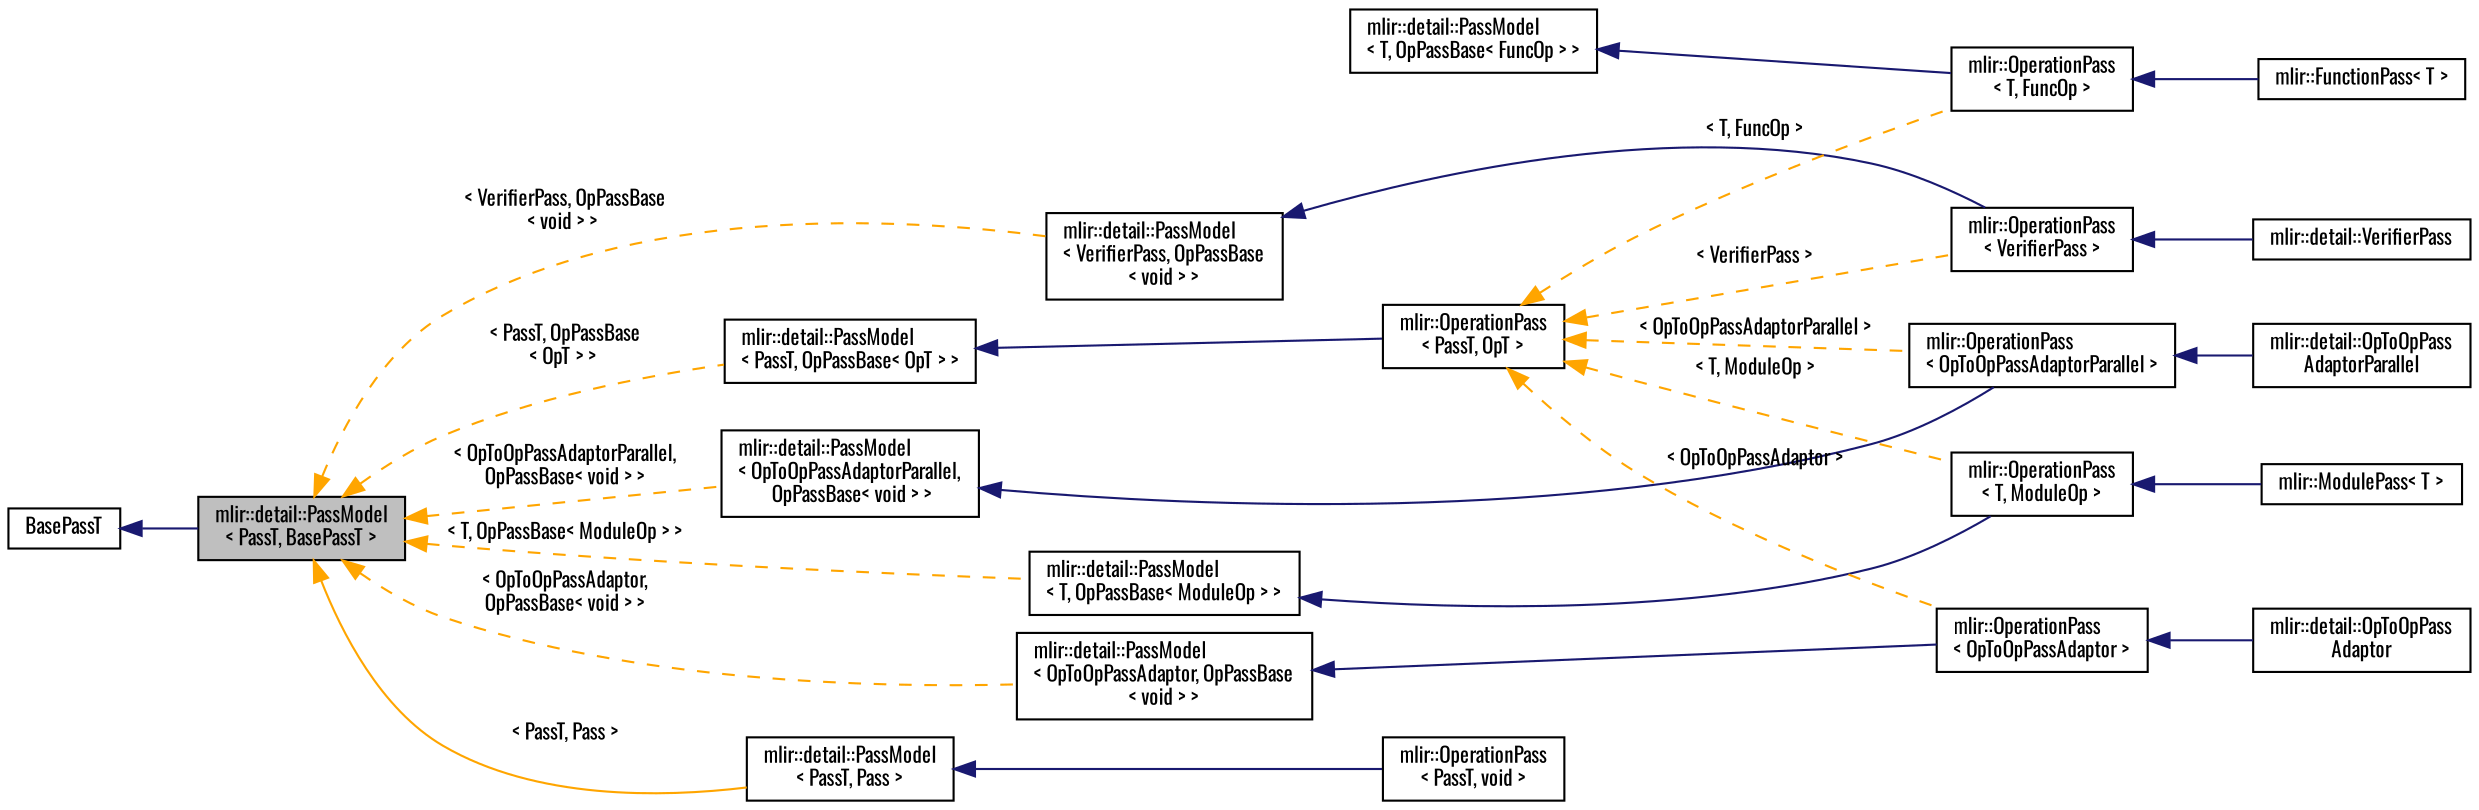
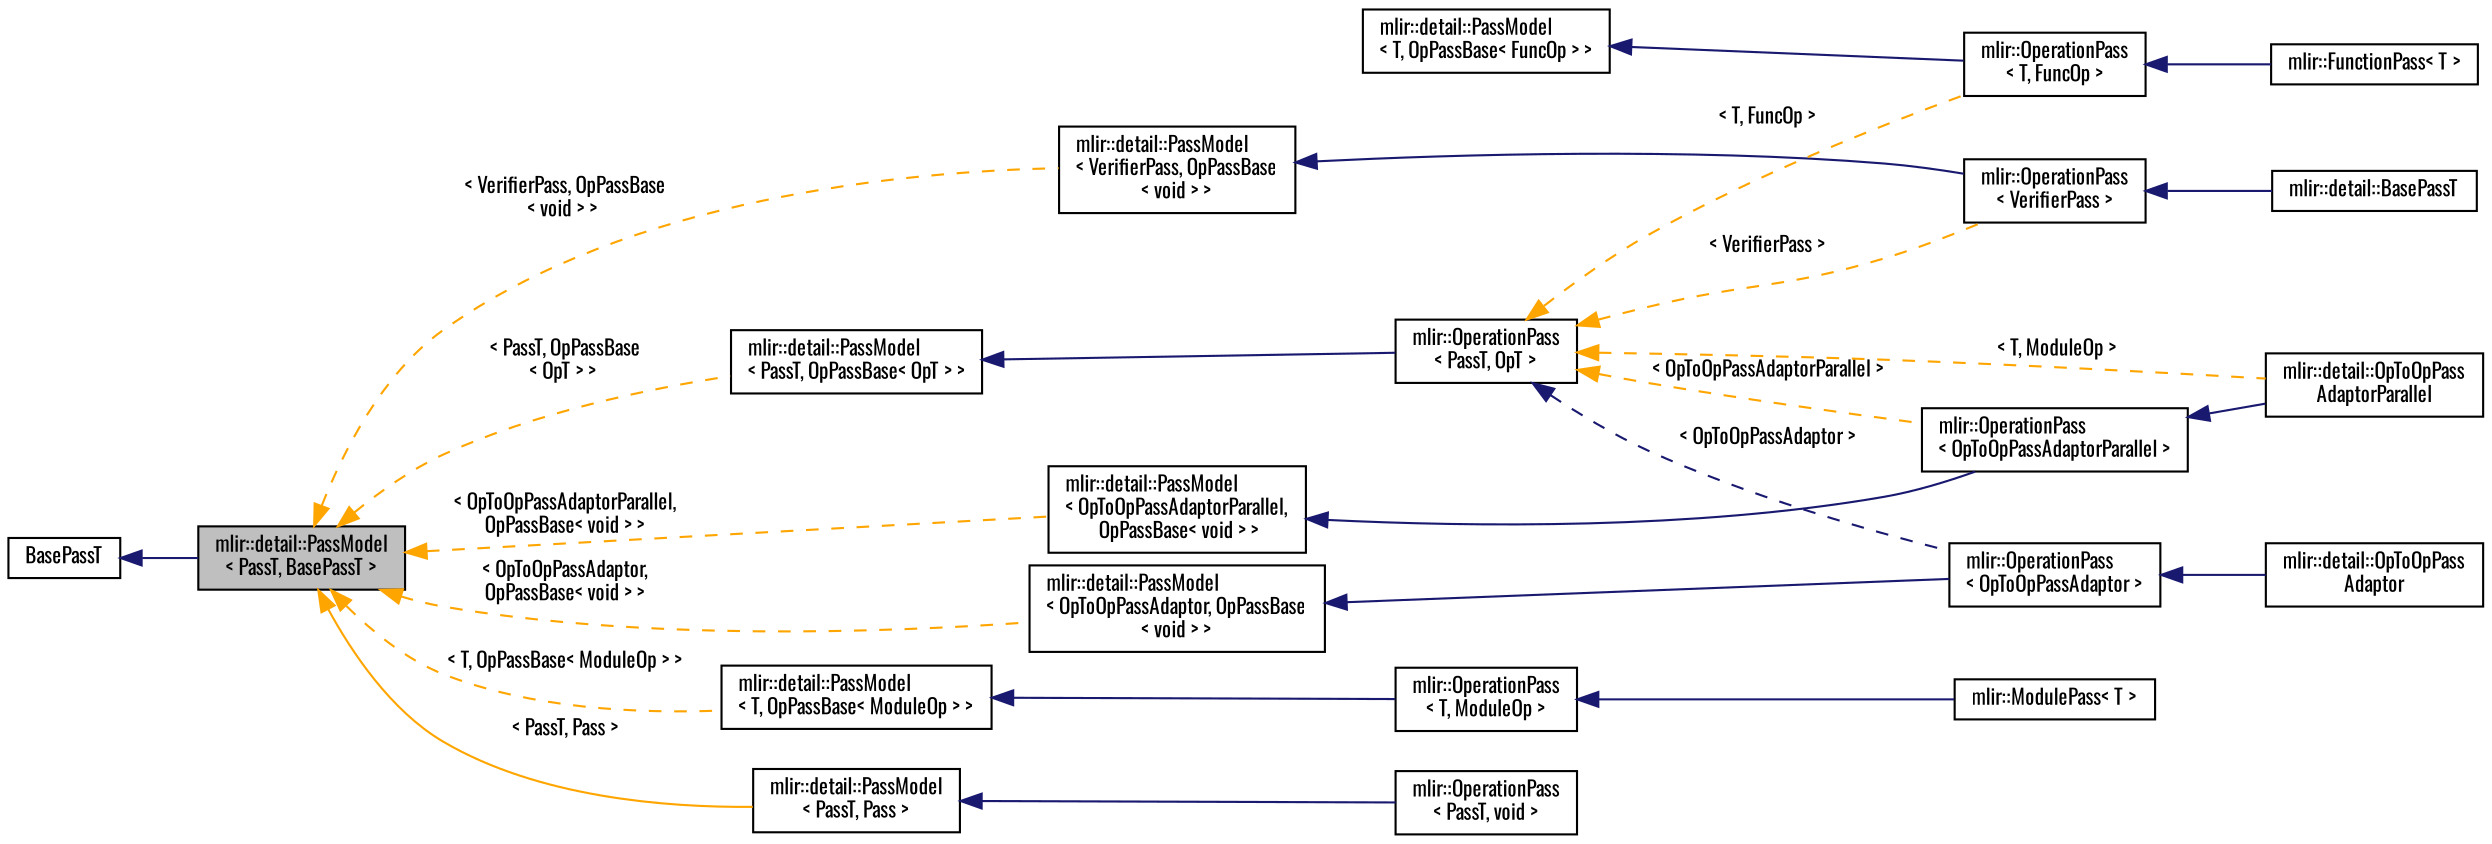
(2362, 239) -> (2374, 191)
(1768, 416) -> (1932, 362)
(1720, 518) -> (1743, 489)
